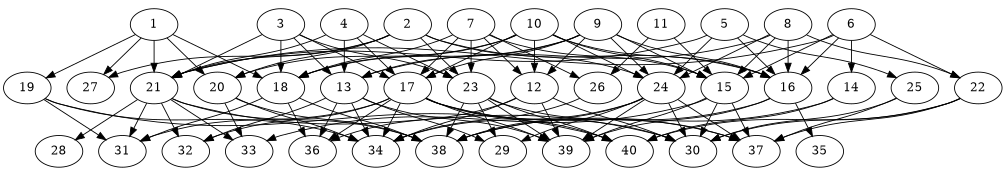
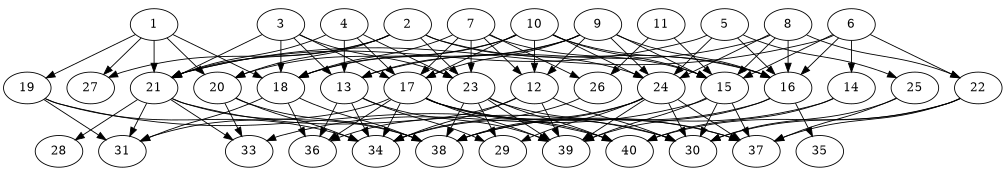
(186, 151) -> none
